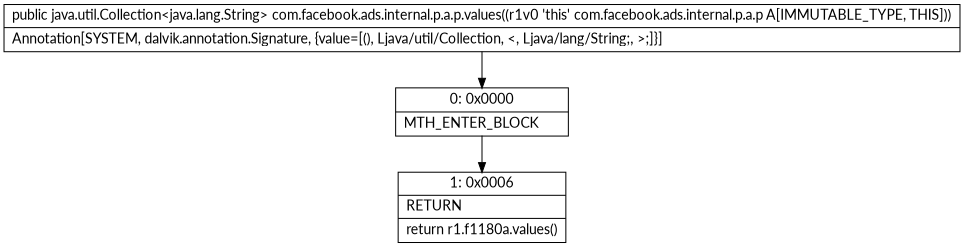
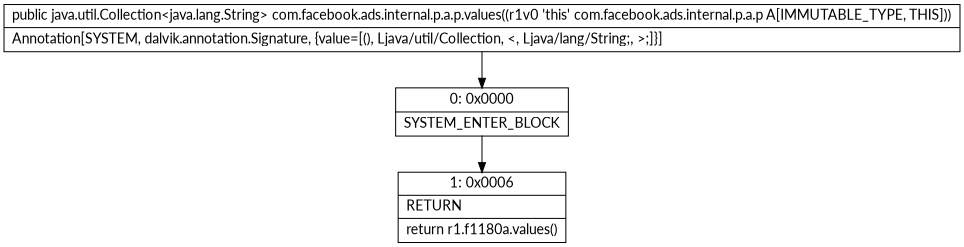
(471, 124) -> (482, 124)
